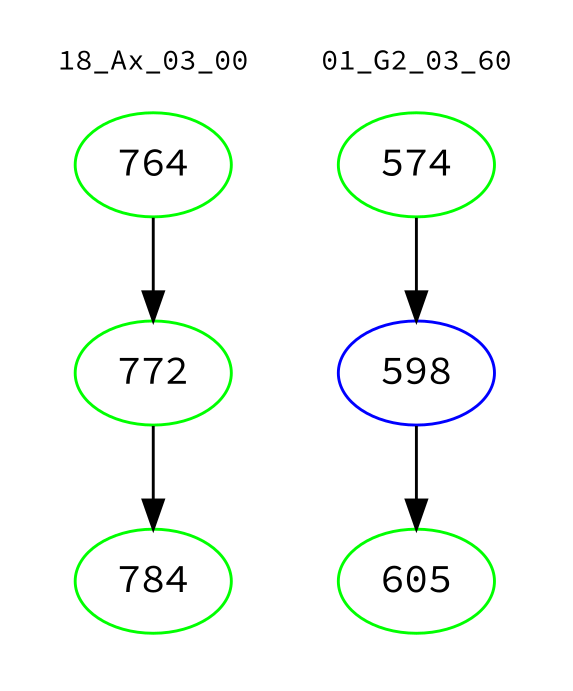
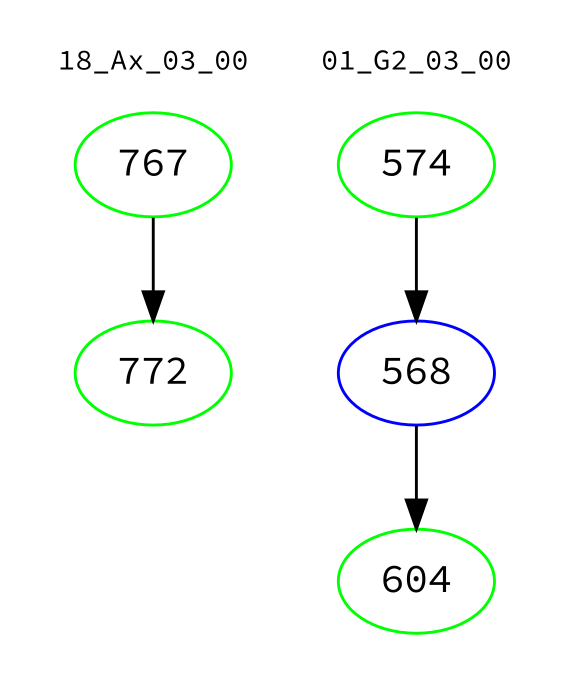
(418, 62) -> (418, 62)
(153, 165) -> (153, 165)
(416, 373) -> (416, 373)
(153, 581) -> none
(416, 581) -> (416, 581)
